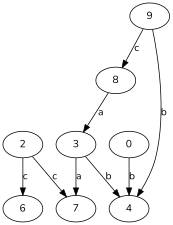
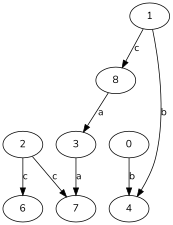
(150, 16) -> (150, 16)
(100, 174) -> none
